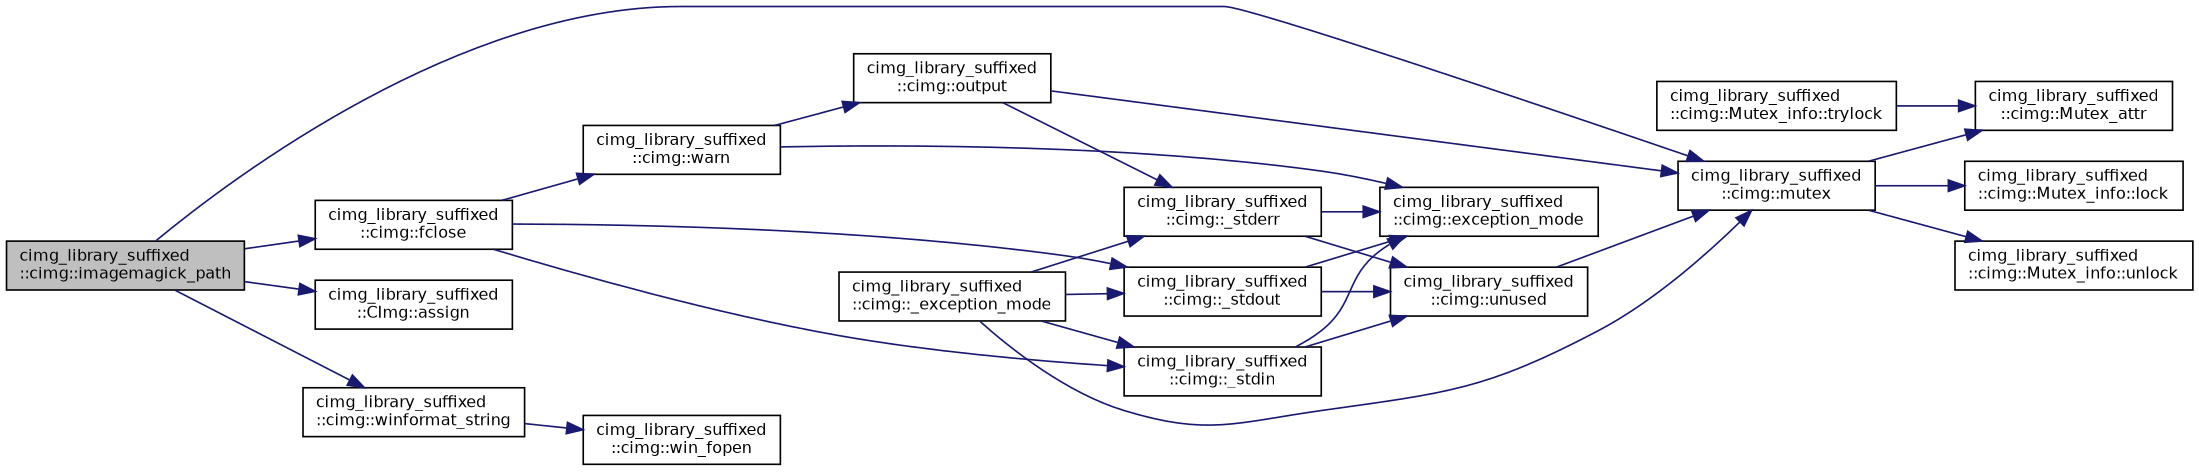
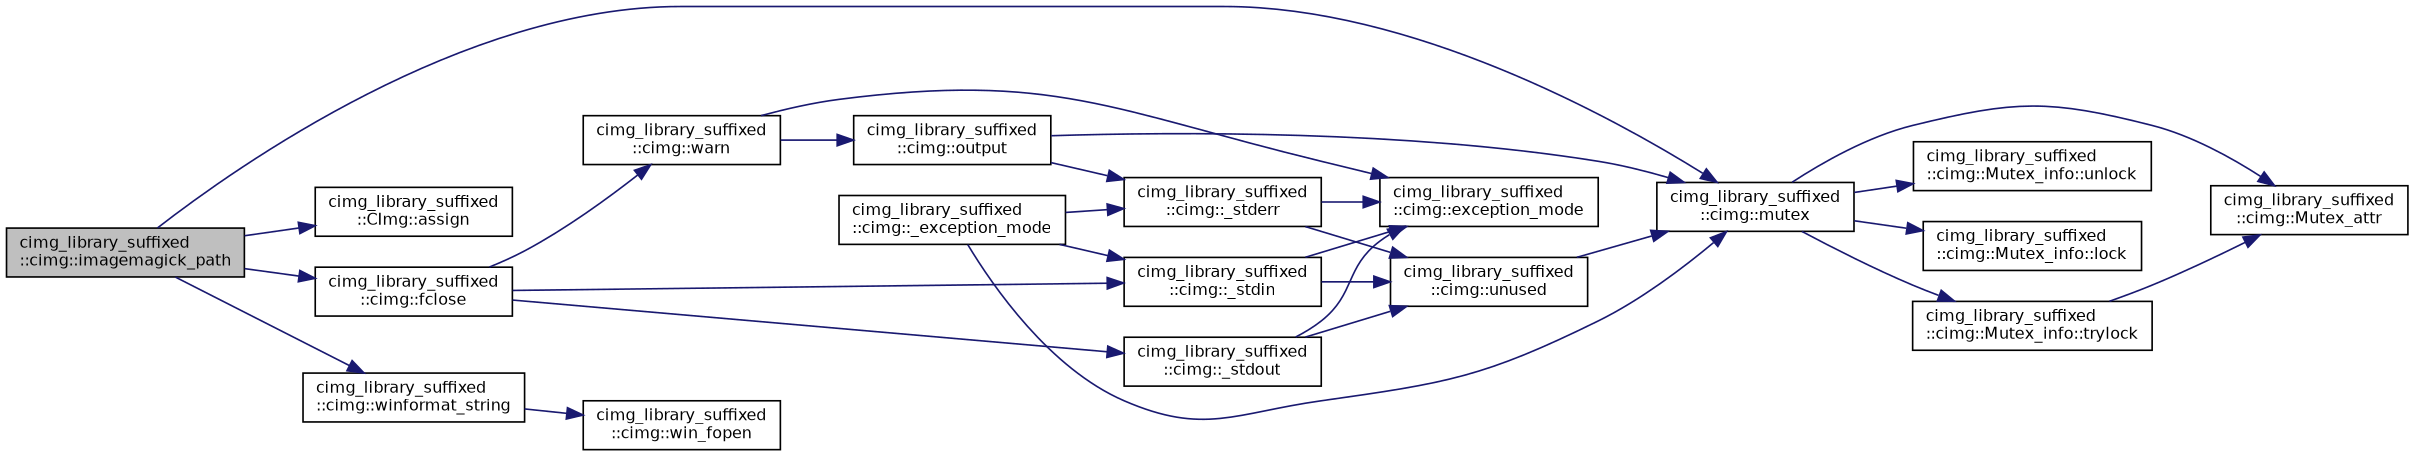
none -> (1869, 266)
(1086, 294) -> none
